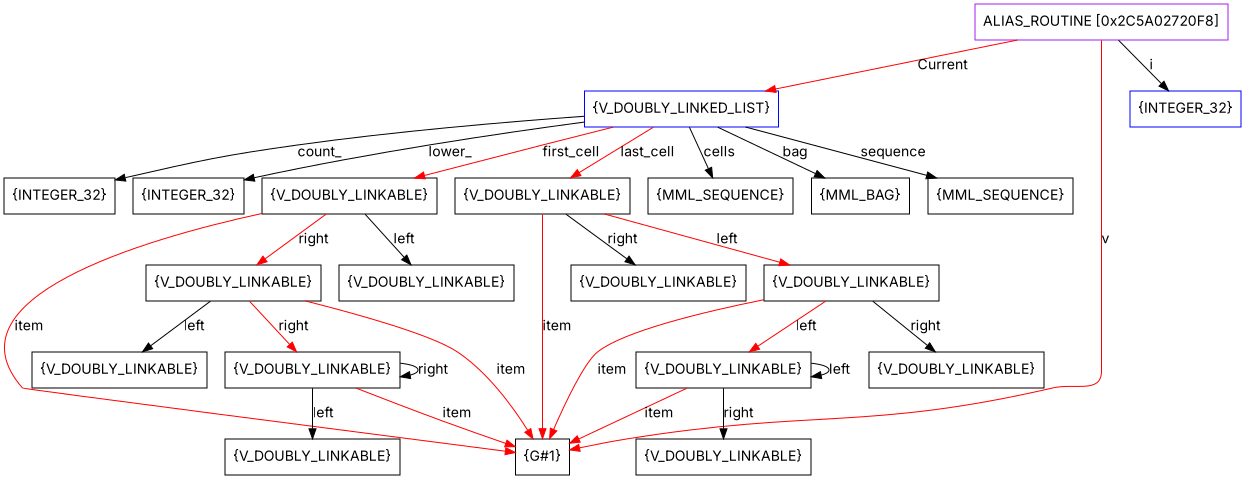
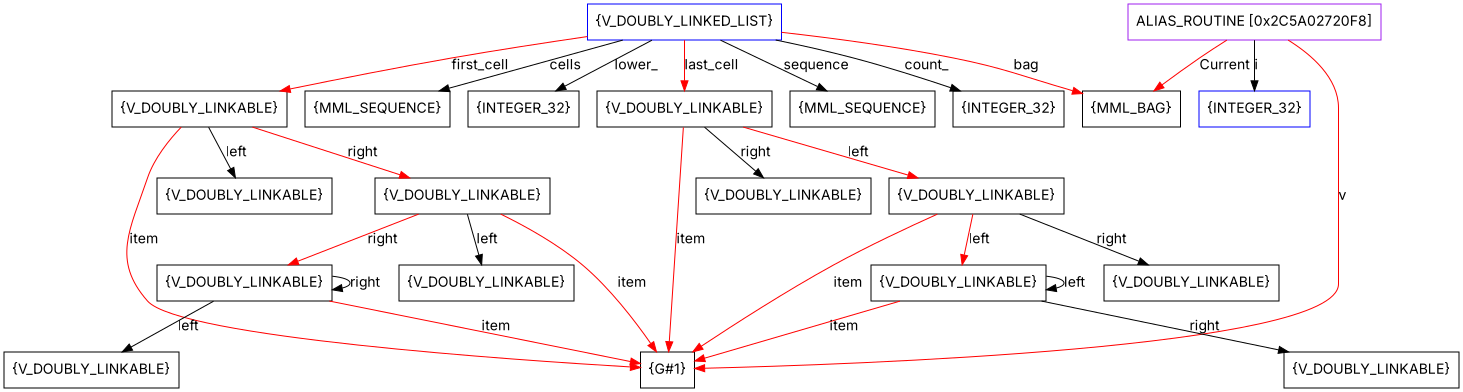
(896, 64) -> (1194, 62)
(767, 150) -> (929, 53)
